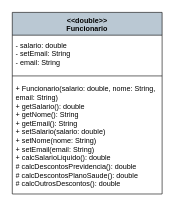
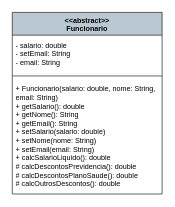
(87, 25) -> (87, 25)
